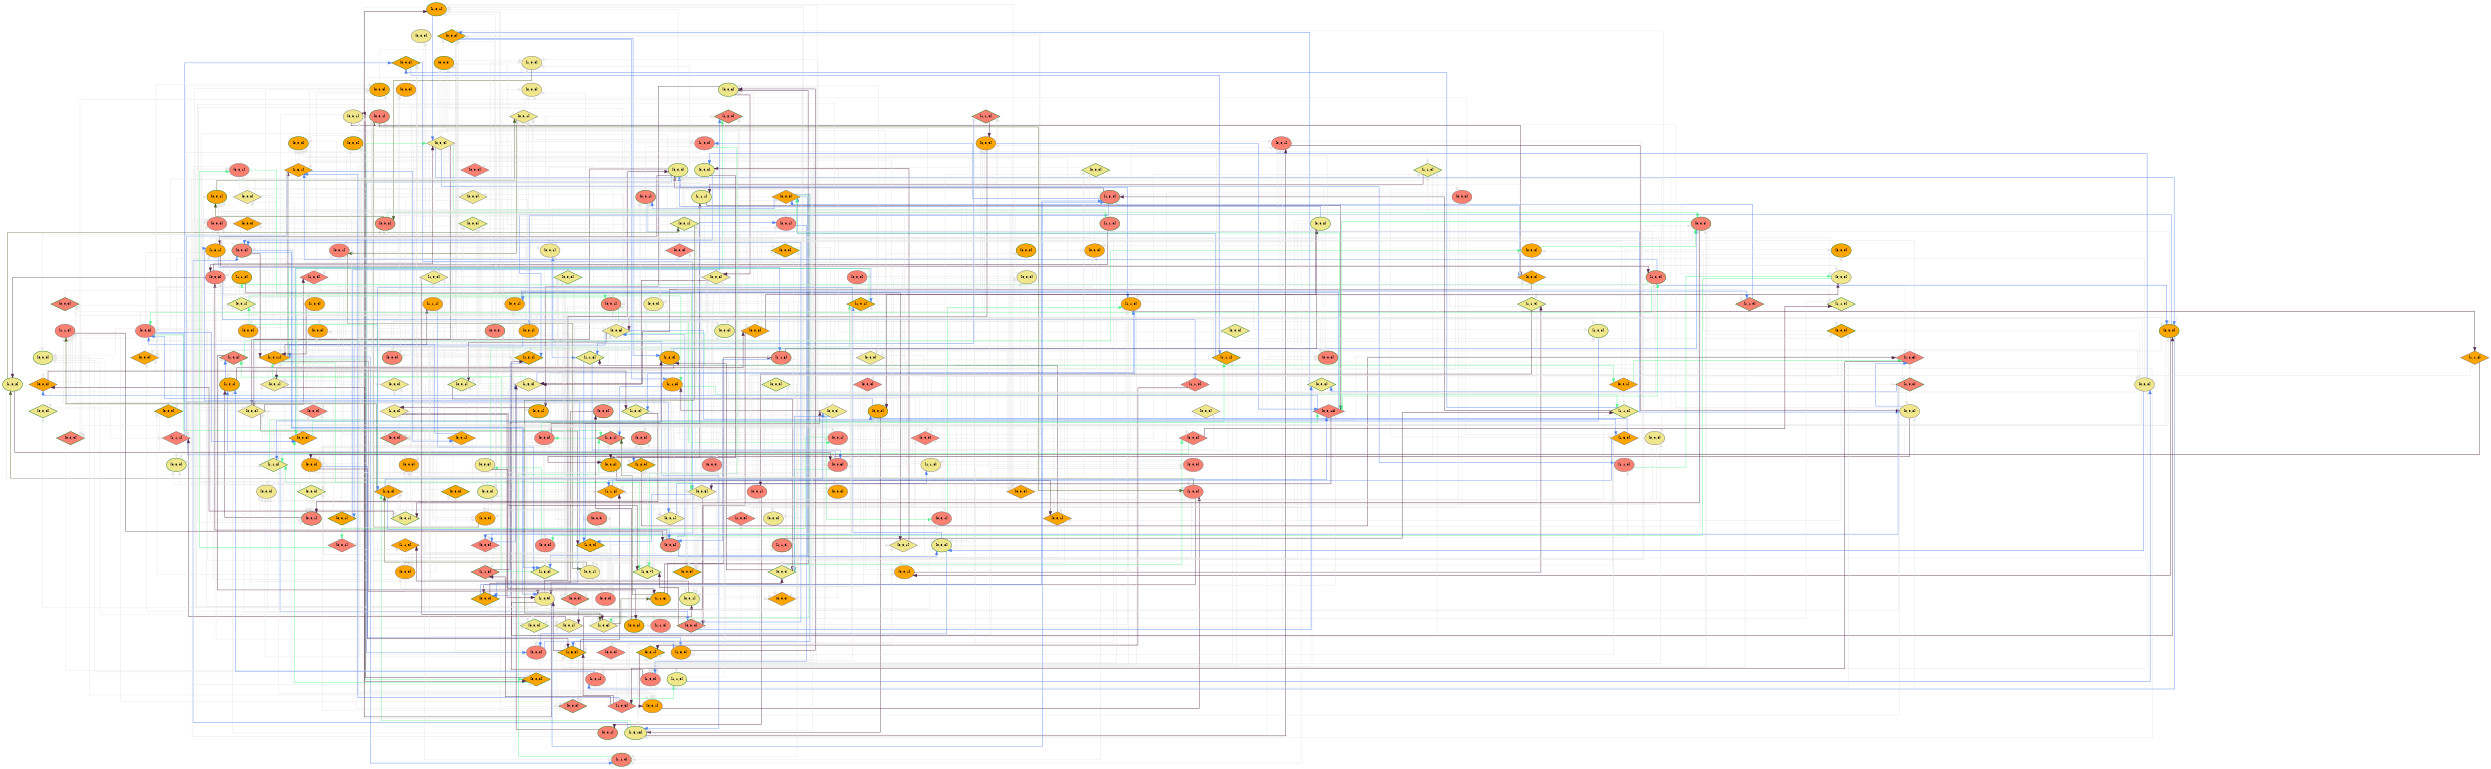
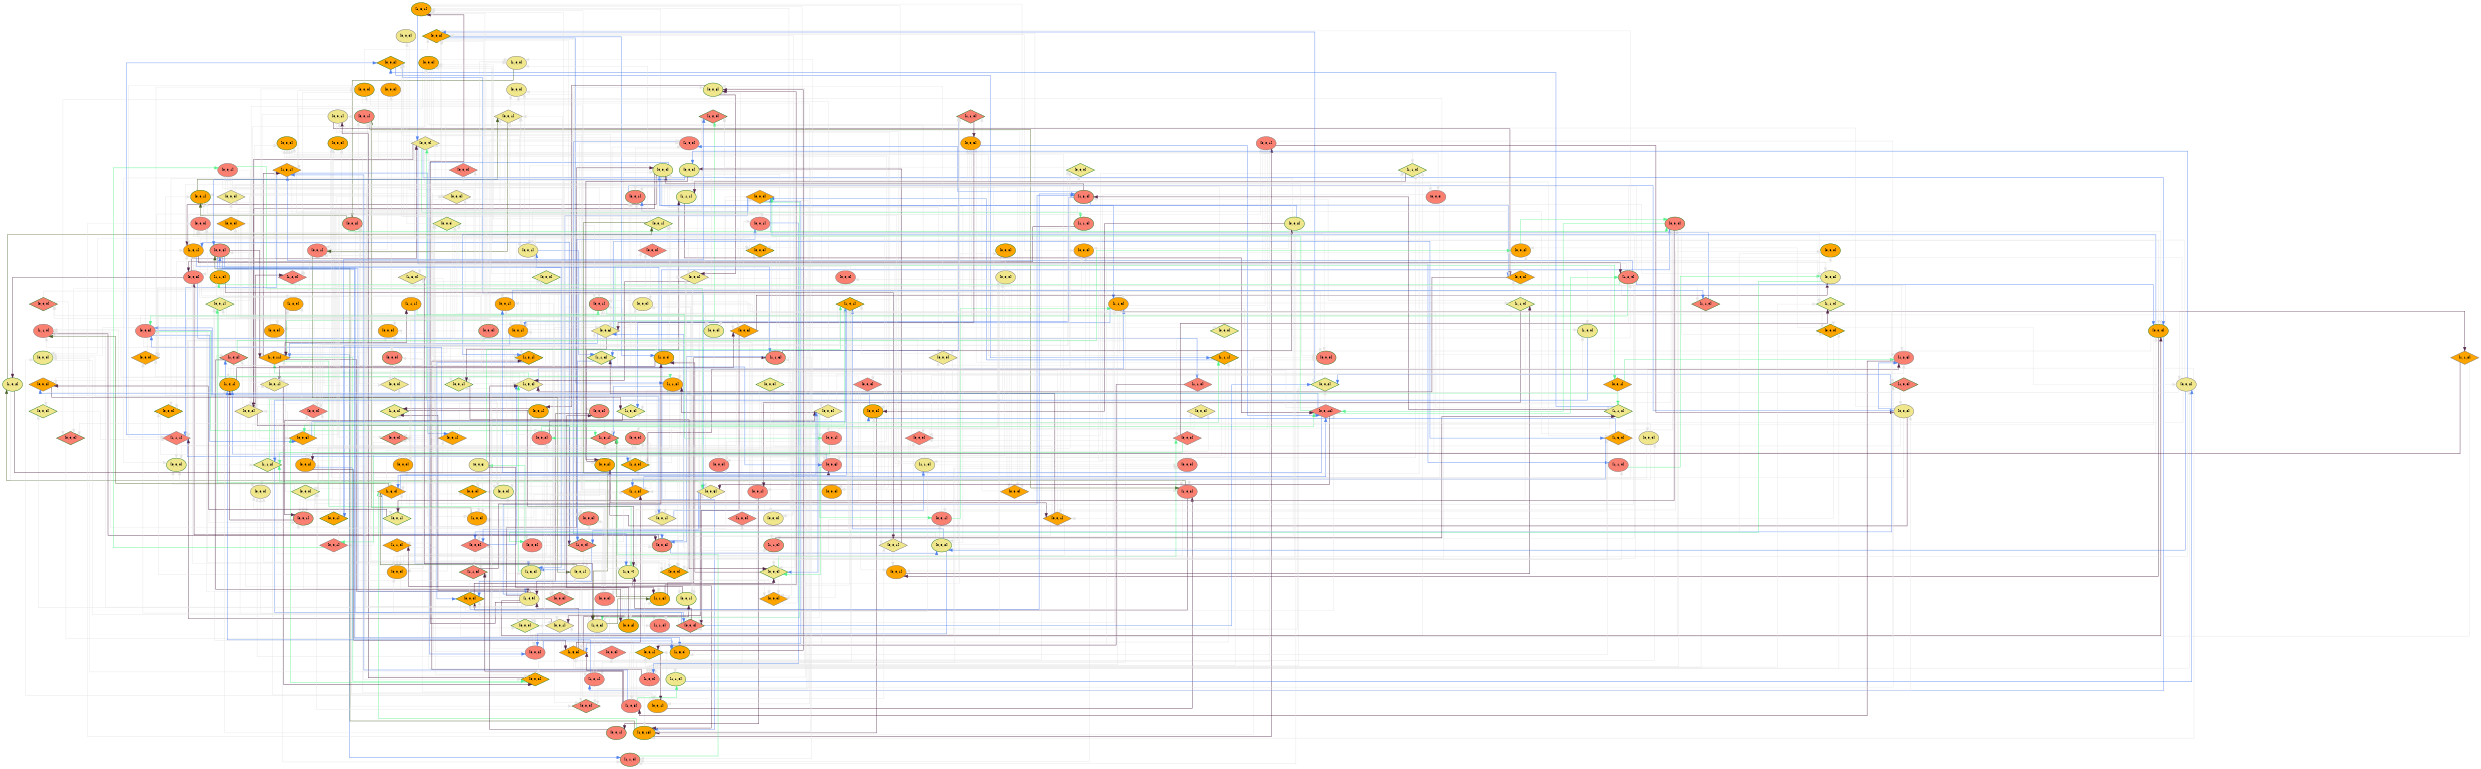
(1910, 358) -> (1904, 358)
(478, 377) -> (519, 482)
(737, 387) -> (573, 325)
(394, 411) -> (394, 411)
(507, 465) -> (438, 533)
none -> (354, 544)
(590, 545) -> (582, 545)
(545, 572) -> (531, 572)
(647, 572) -> (629, 572)
none -> (711, 606)
(604, 626) -> (597, 626)
(572, 653) -> (573, 653)
(681, 653) -> (680, 653)
(622, 706) -> (631, 706)
(207, 722) -> (354, 721)
(636, 733) -> (644, 733)
